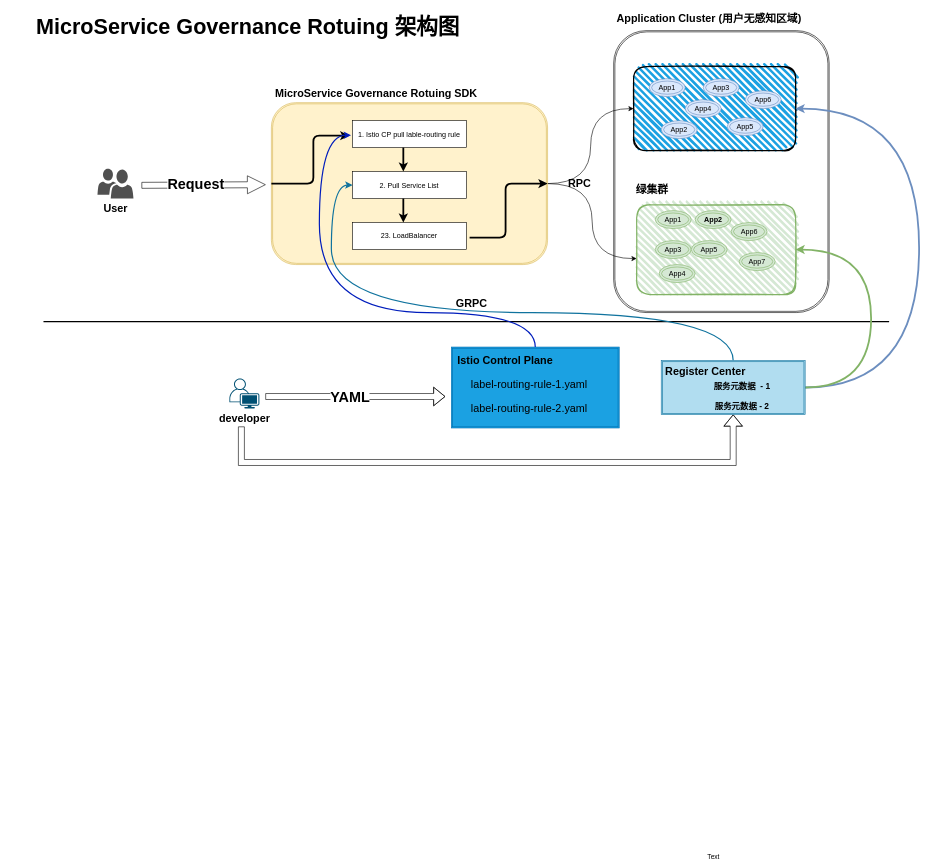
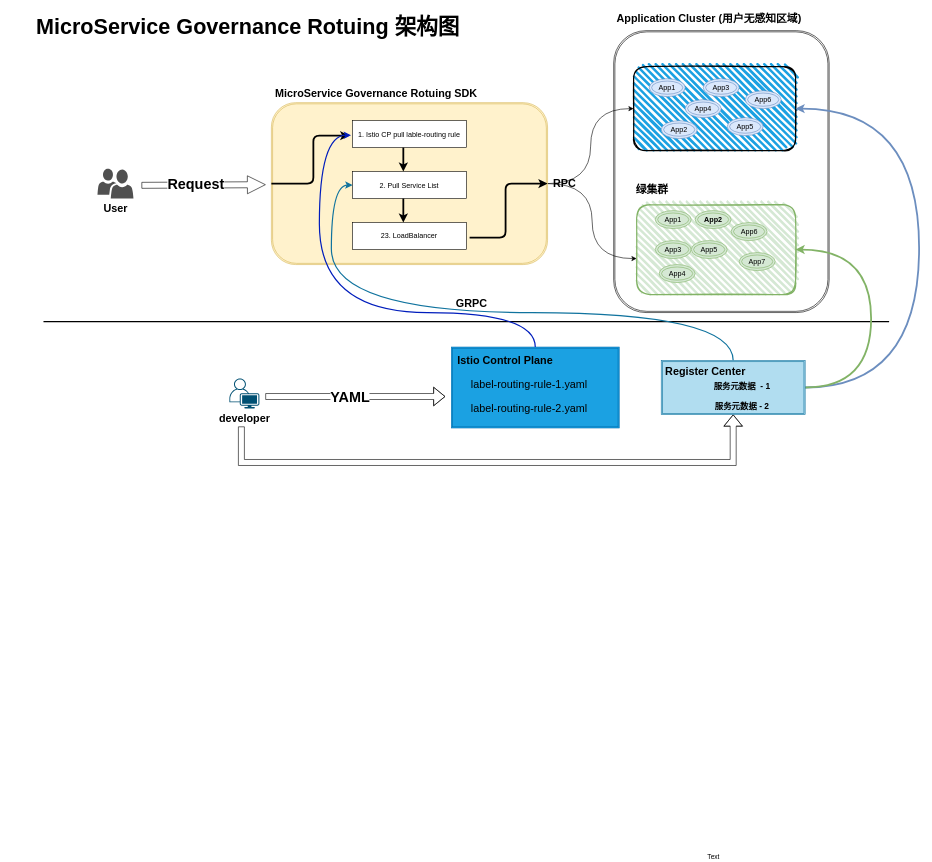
(580, 183) -> (565, 183)
